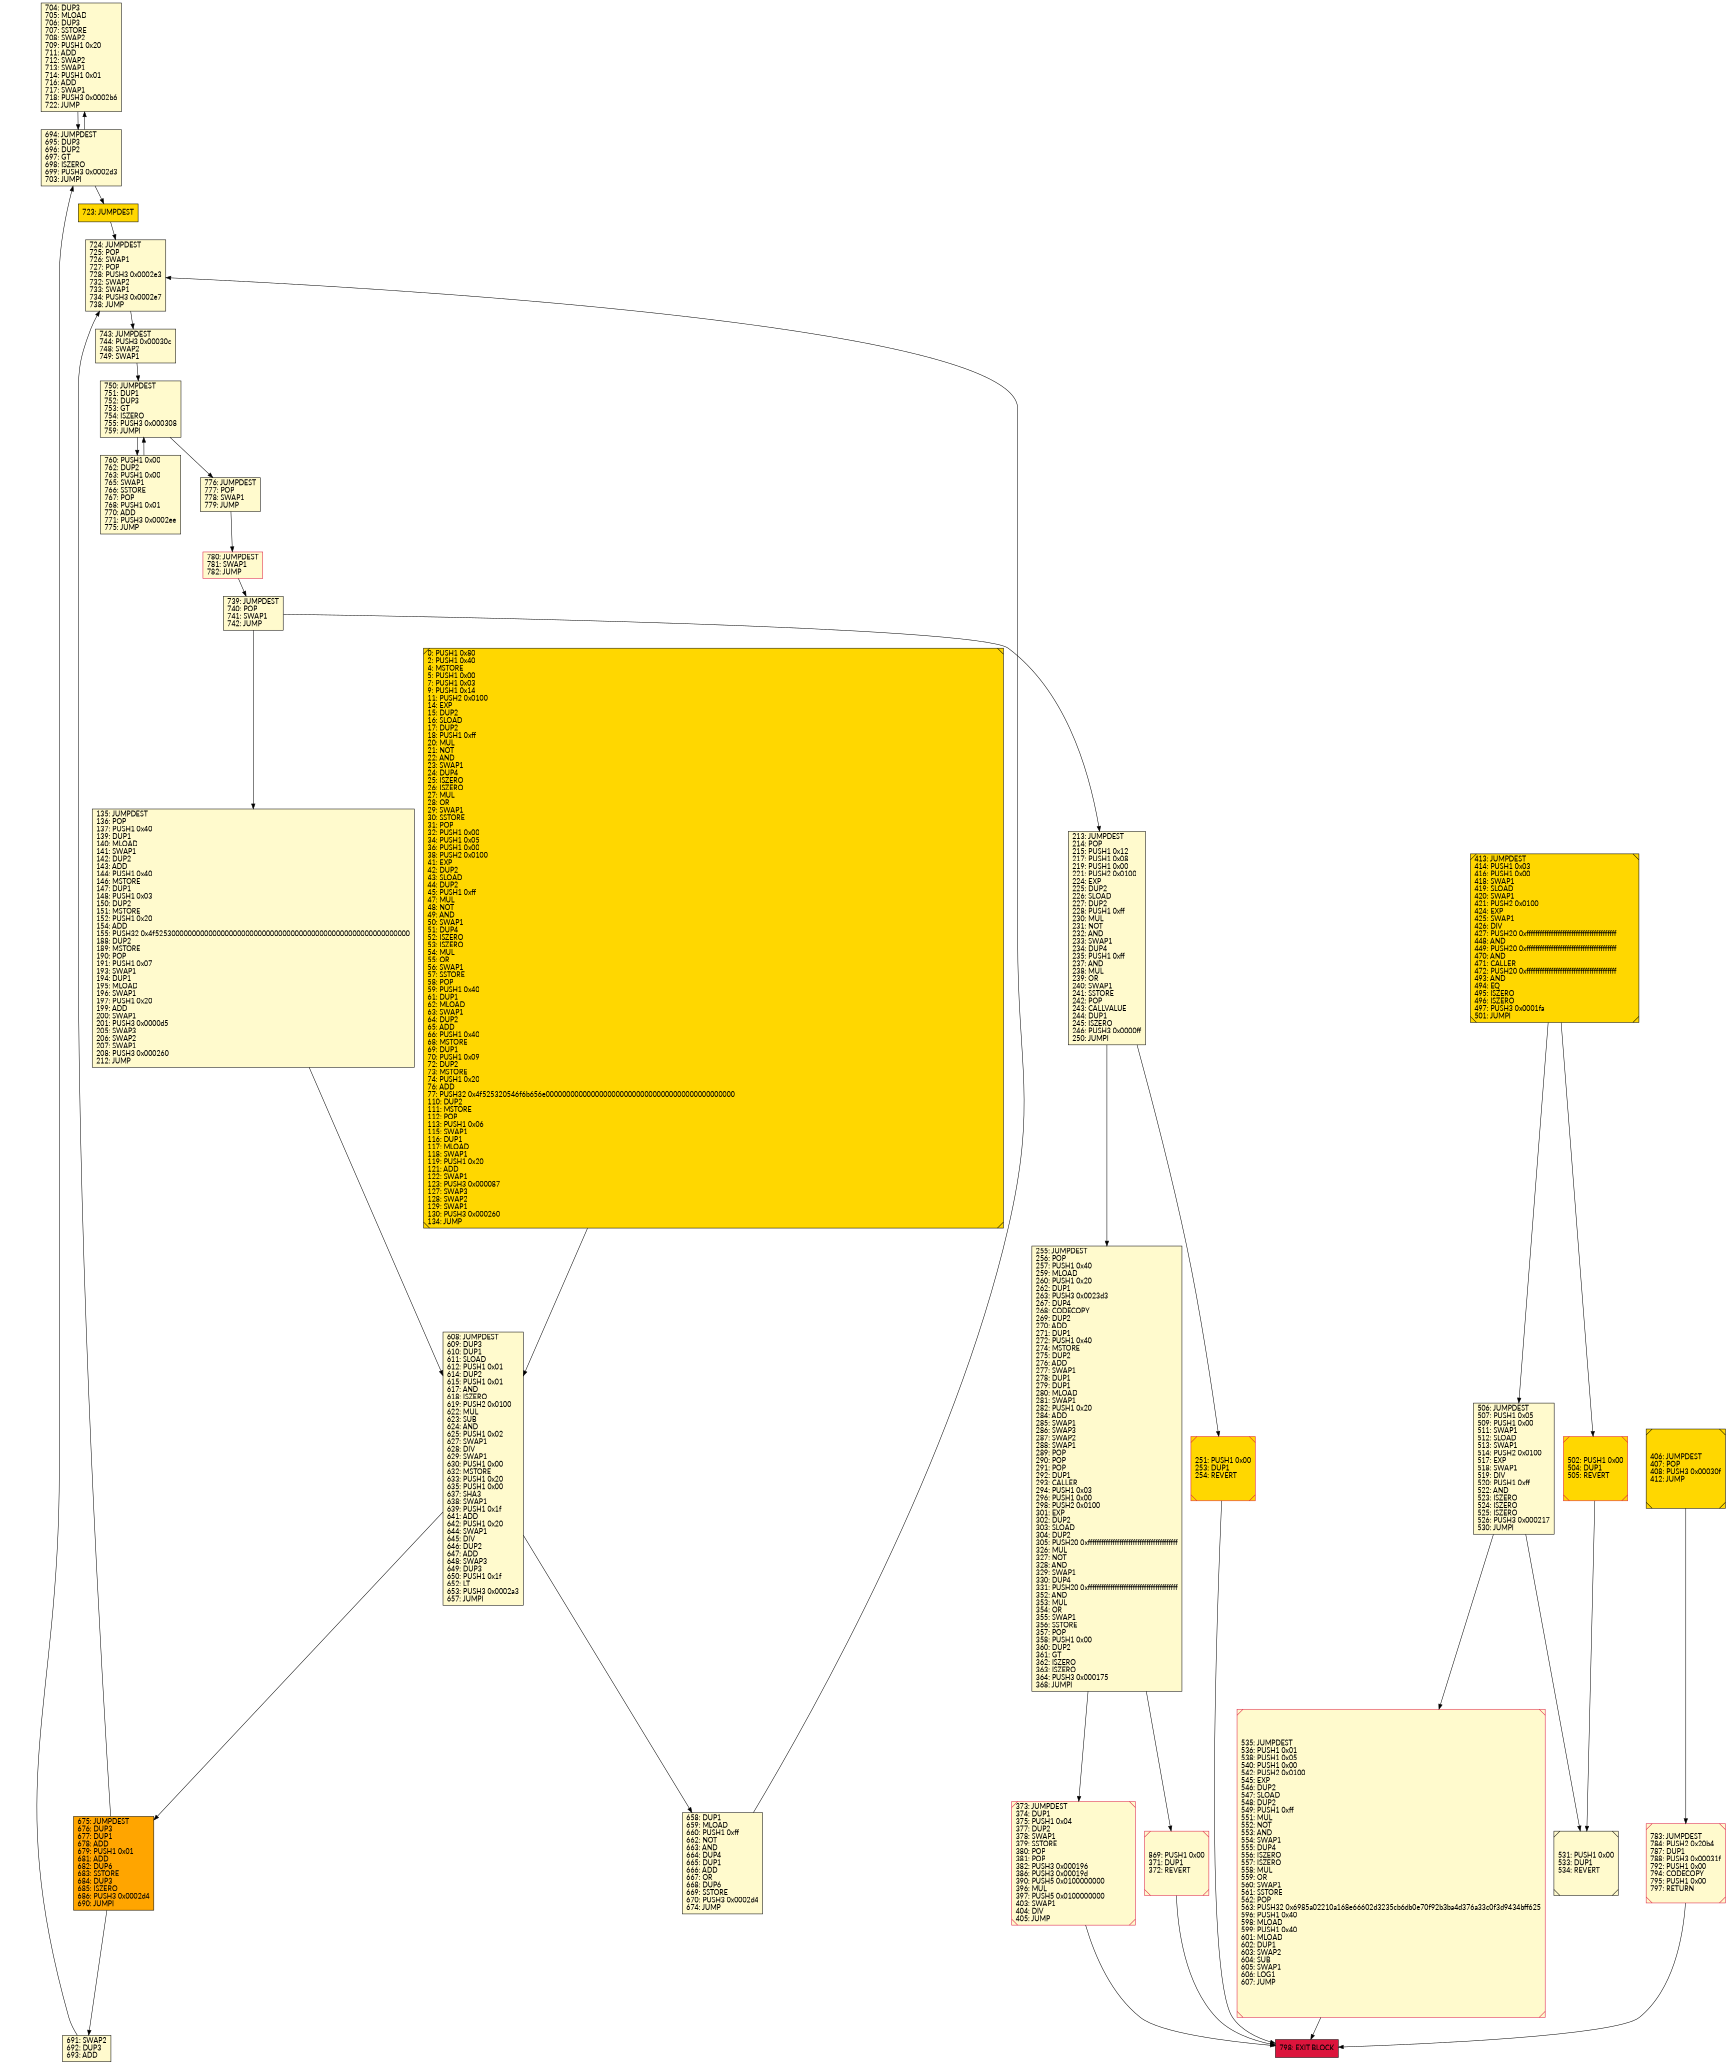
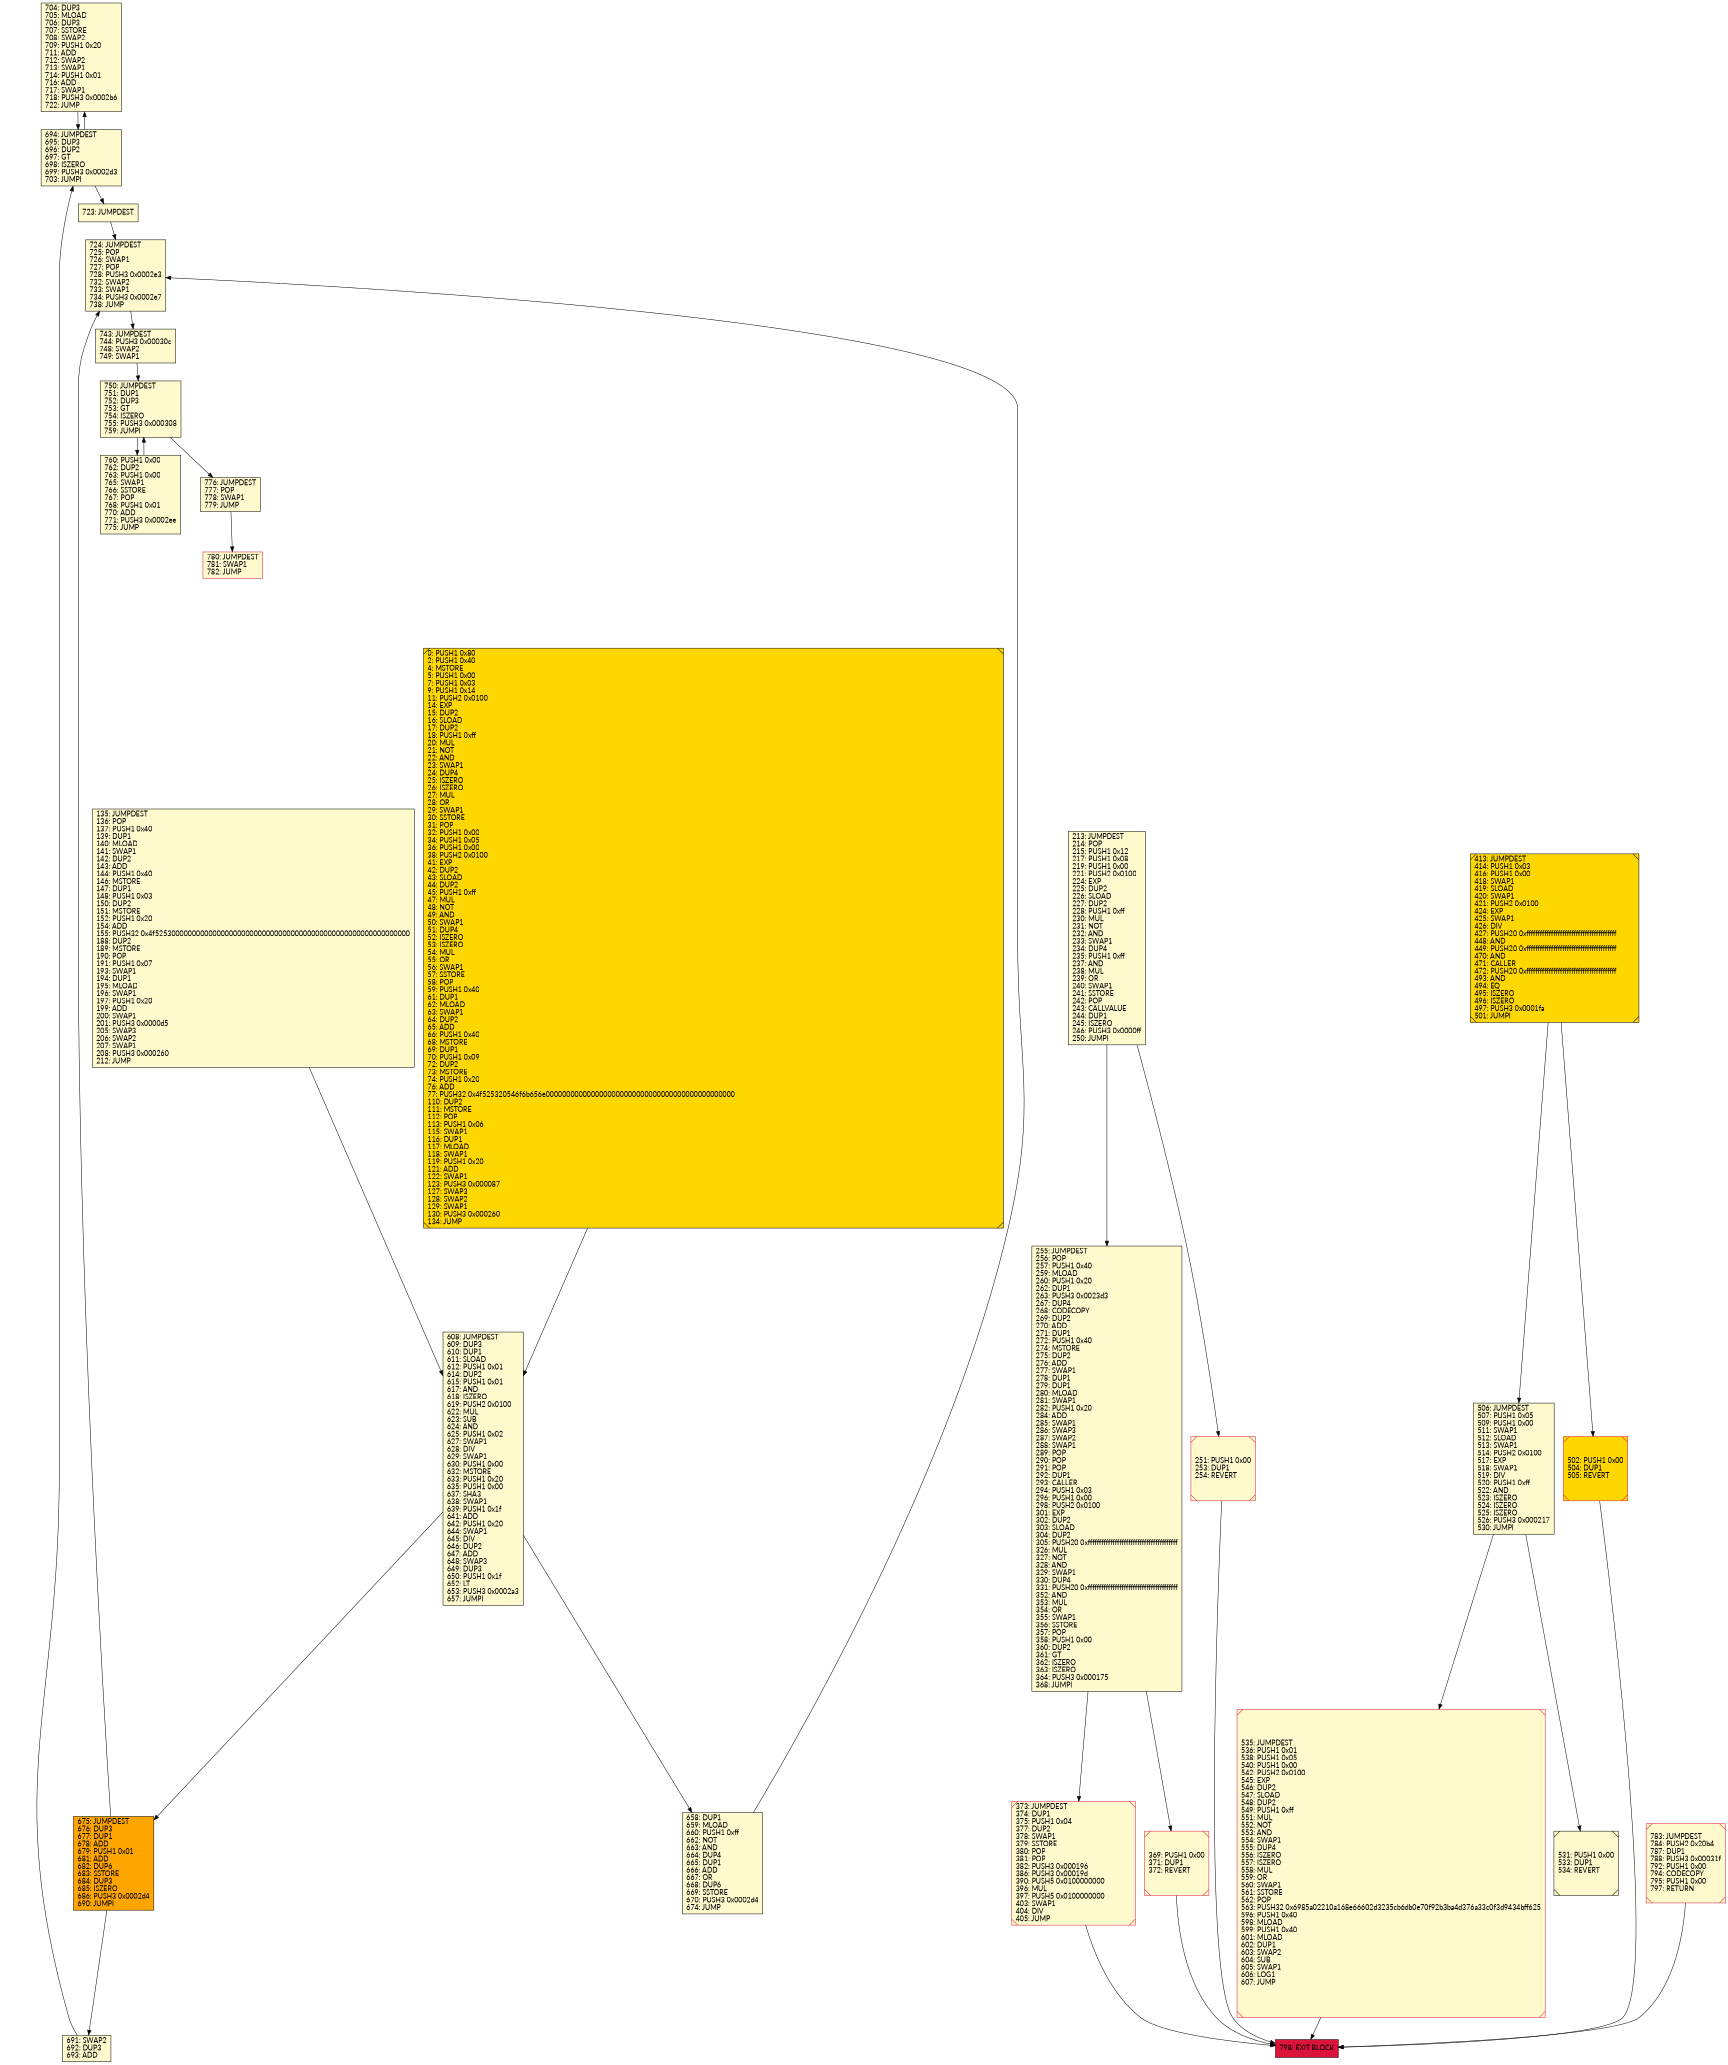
(108, 213) -> (108, 213)
(253, 613) -> none
(1223, 1469) -> (1223, 1469)
(1686, 1469) -> none
(1591, 1663) -> (1635, 1900)
(1177, 1863) -> (1177, 1863)
